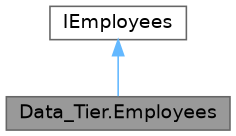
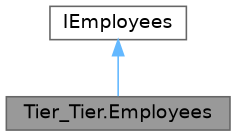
(118, 113) -> (118, 113)
